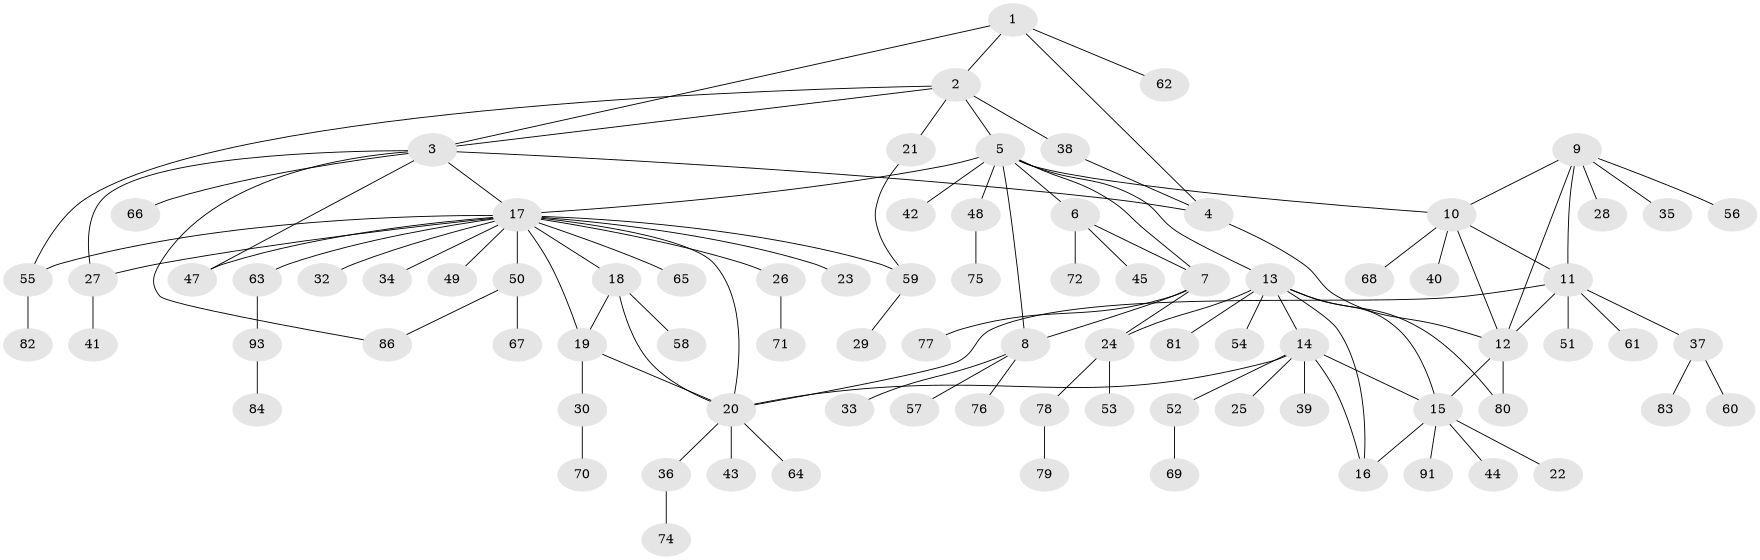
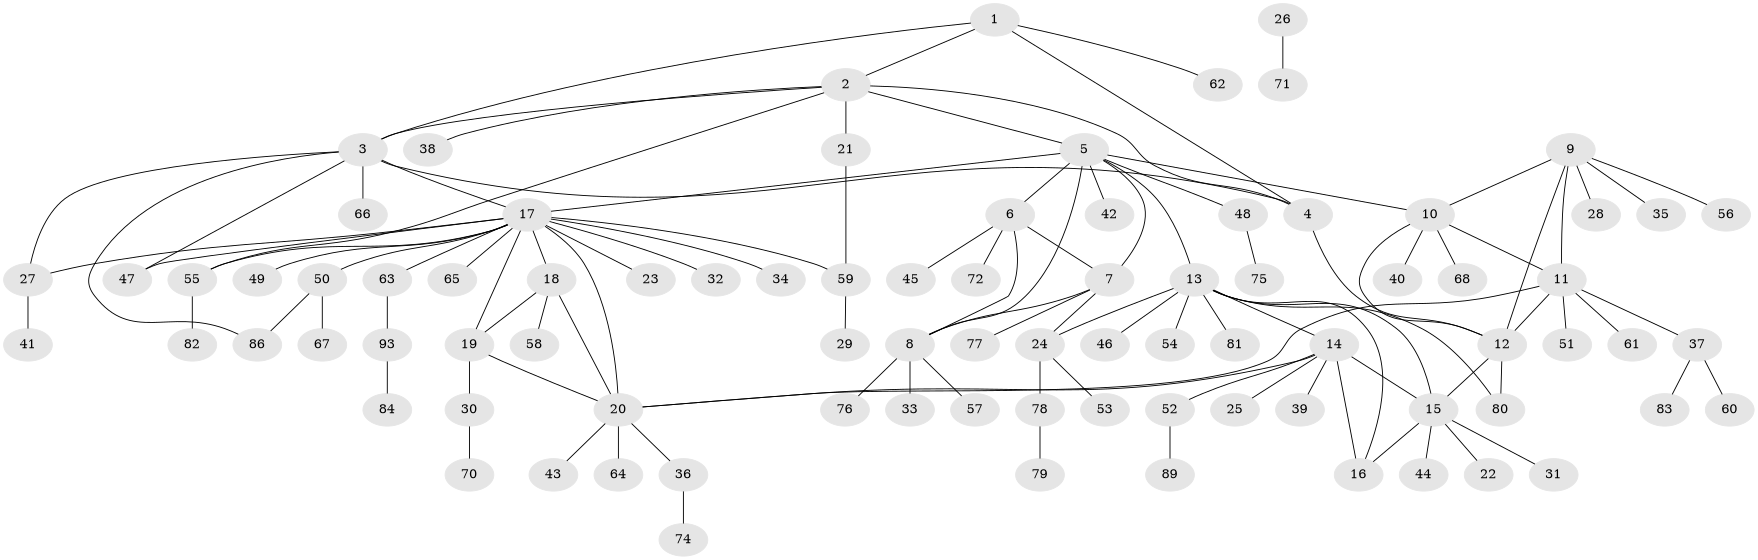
(1124, 177) -> (1088, 122)
(652, 240) -> none
none -> (999, 301)
none -> (1105, 345)
(1175, 475) -> (1170, 475)
(1428, 475) -> (1554, 475)
